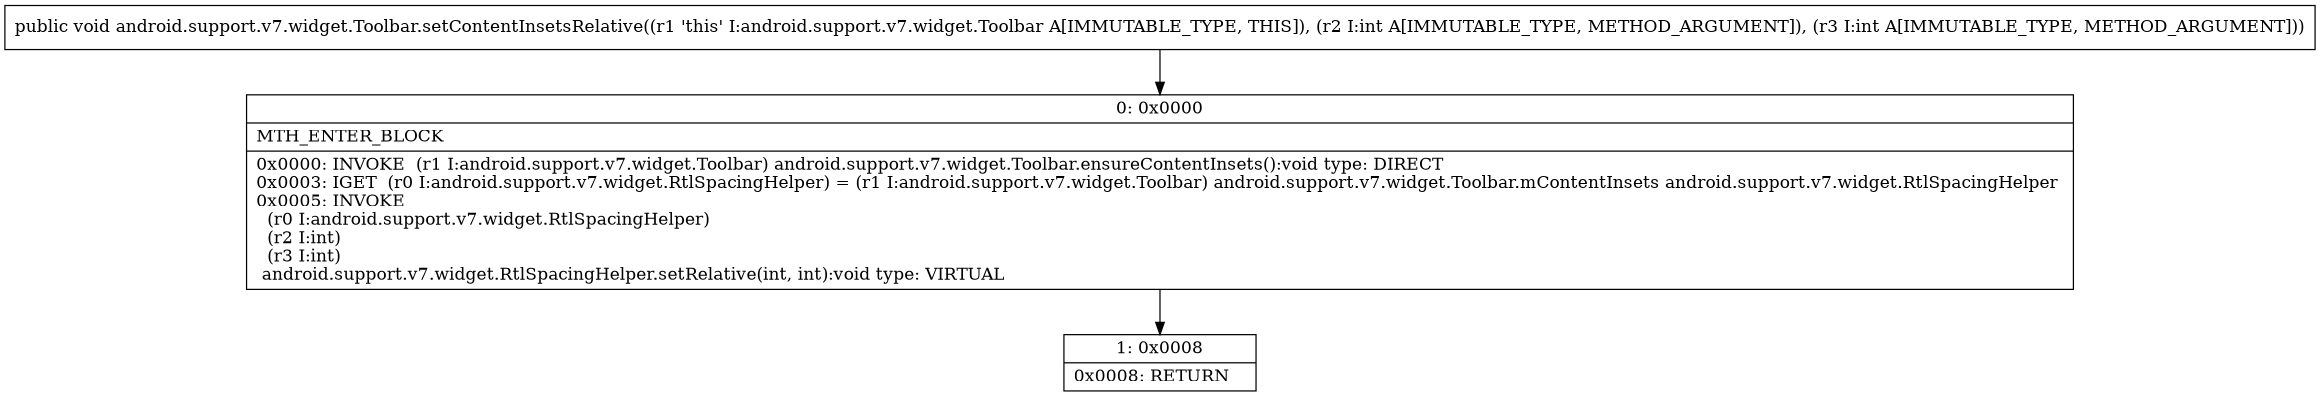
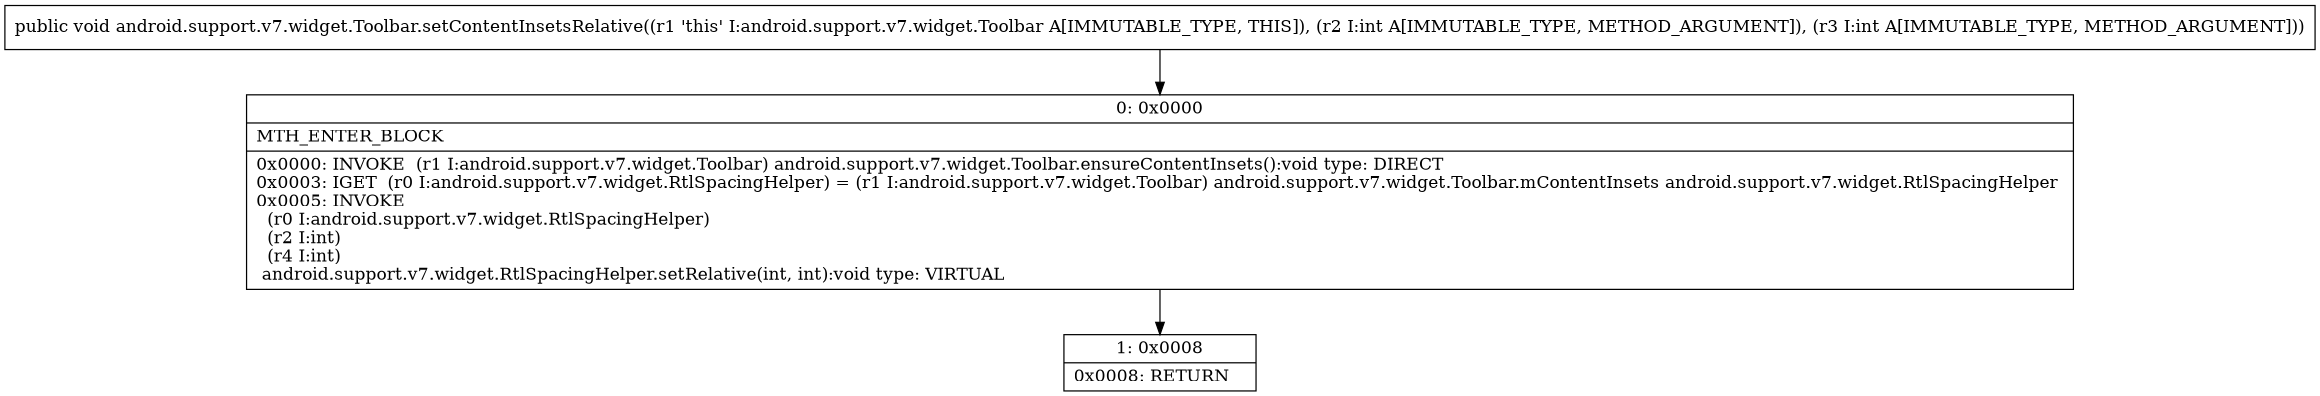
(299, 256) -> (299, 256)
